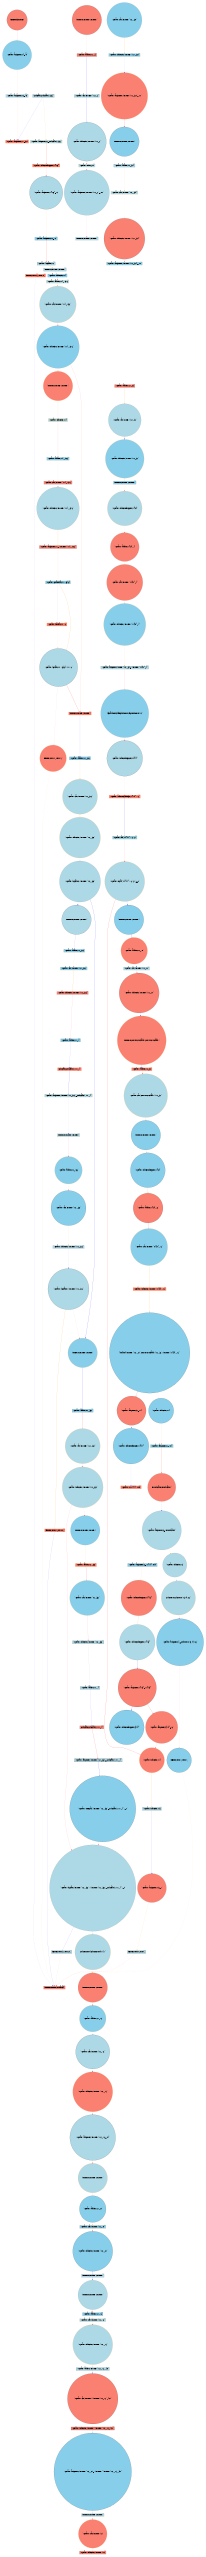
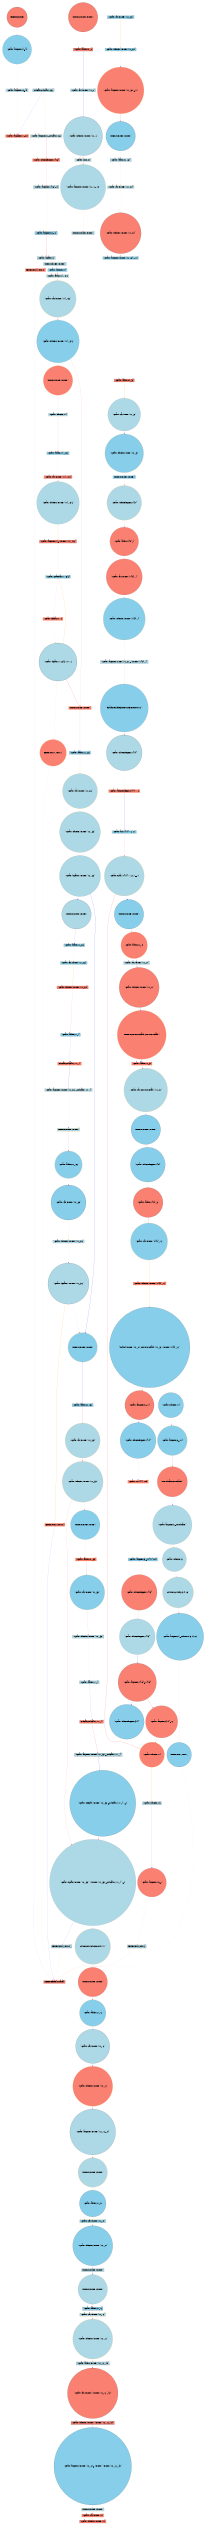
(124, 20) -> (121, 17)
(46, 193) -> (46, 187)
(162, 1446) -> (172, 1440)
(162, 1487) -> (172, 1482)
(178, 1598) -> (178, 1592)
(137, 1952) -> (137, 1946)
(93, 2534) -> (93, 2516)
